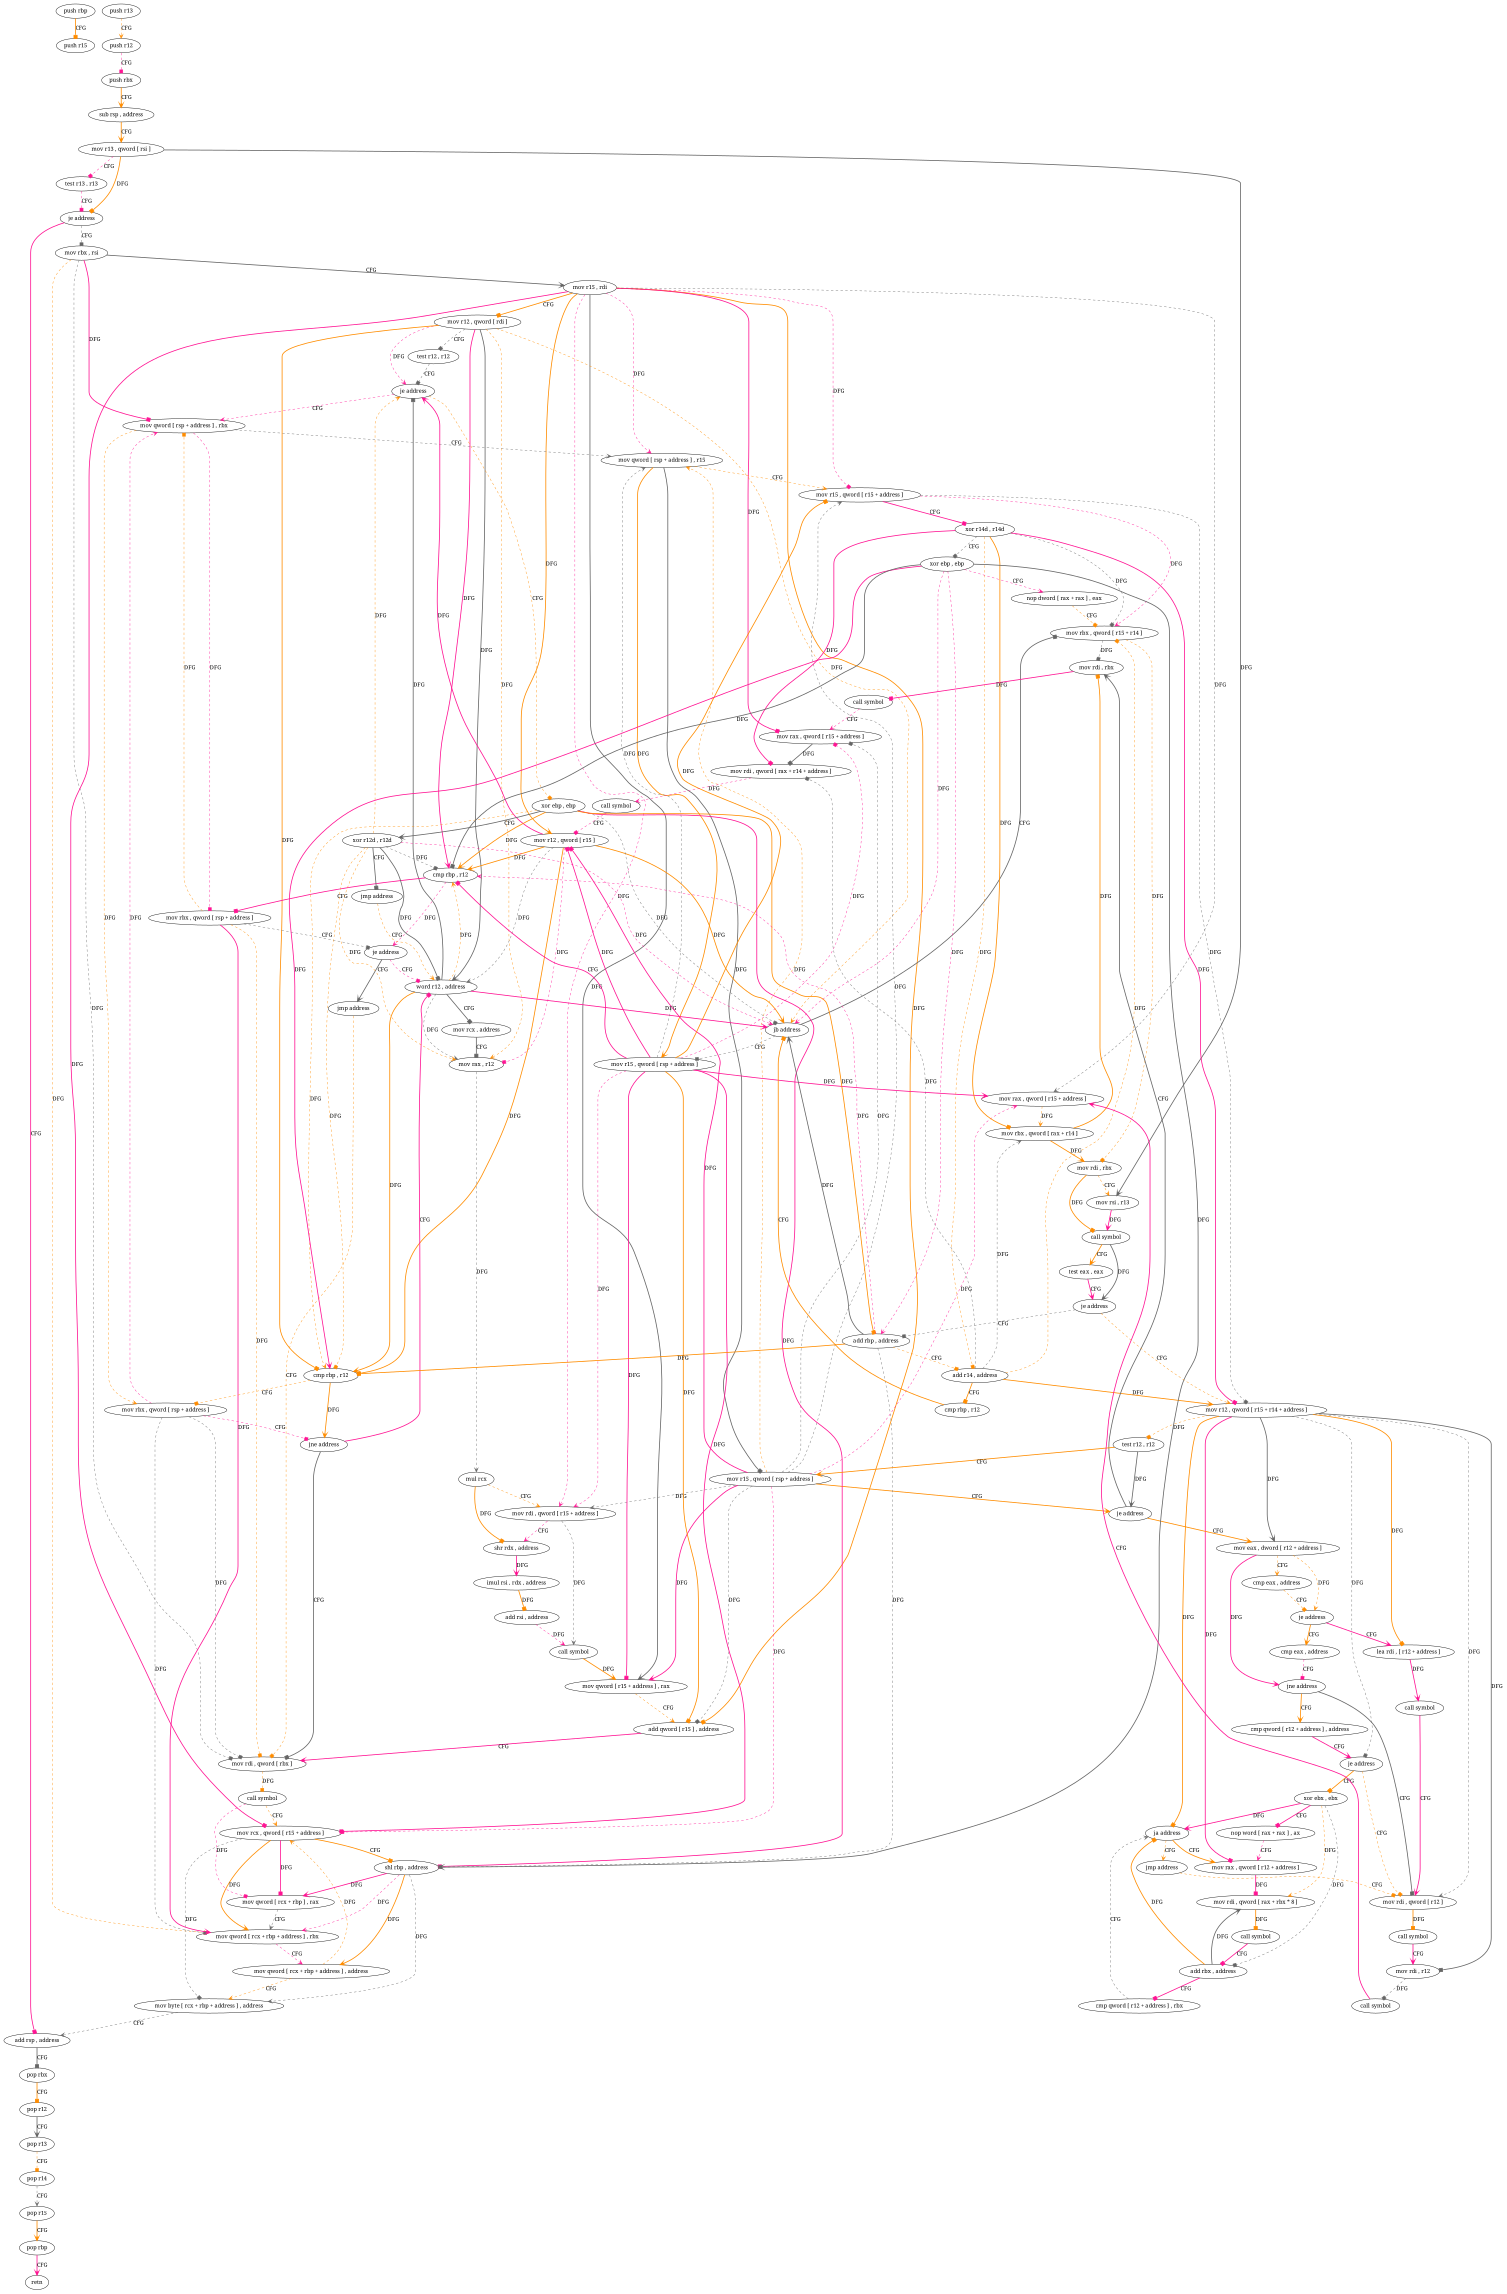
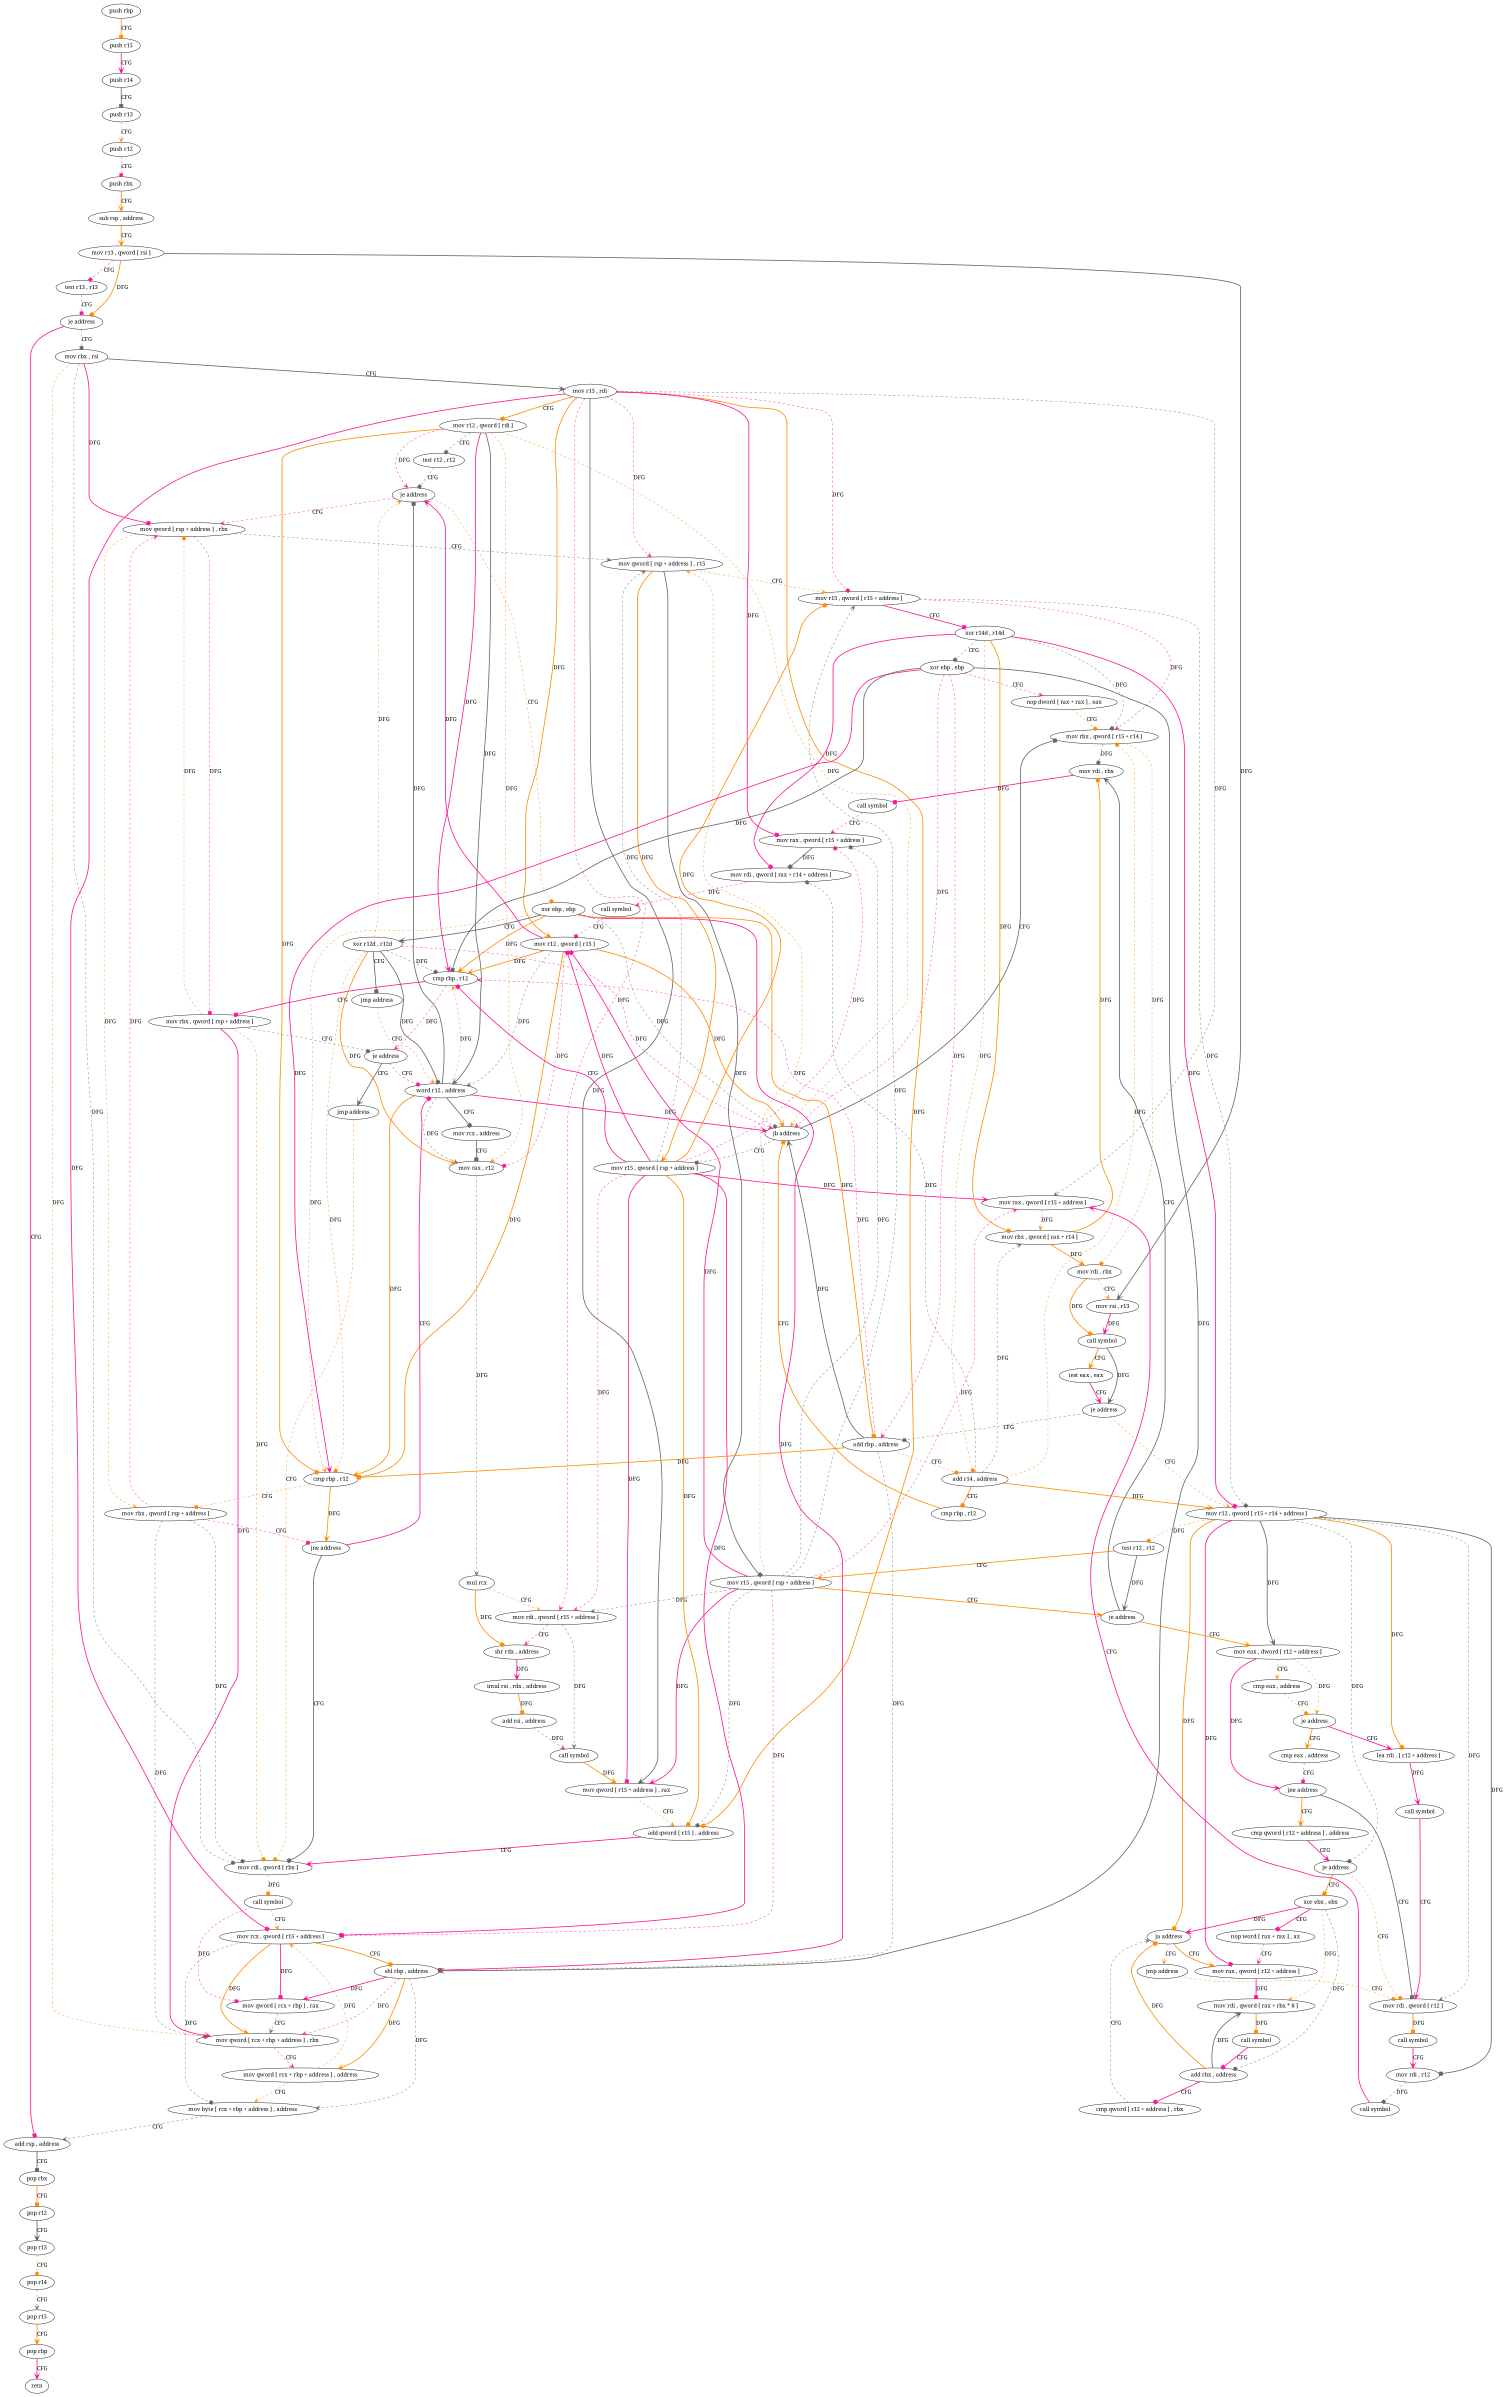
none -> (121, 80)
(365, 964) -> (363, 1069)
